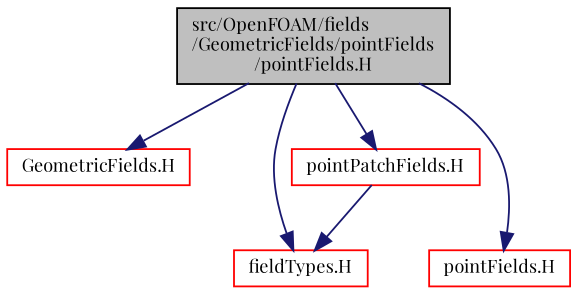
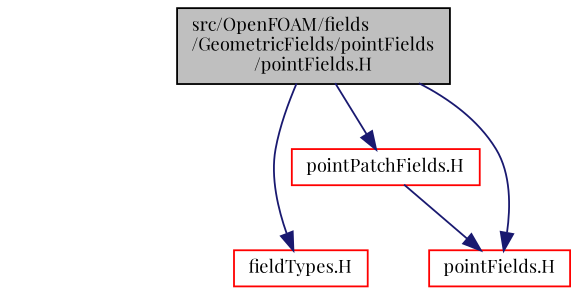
(98, 167) -> none
(349, 211) -> (436, 212)
